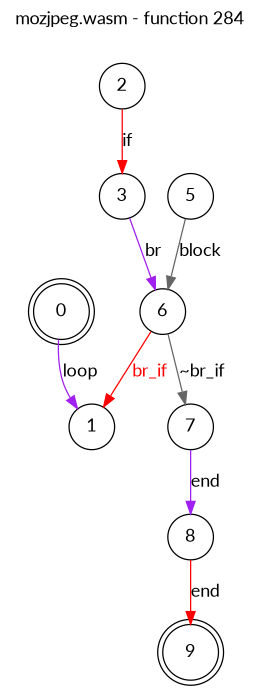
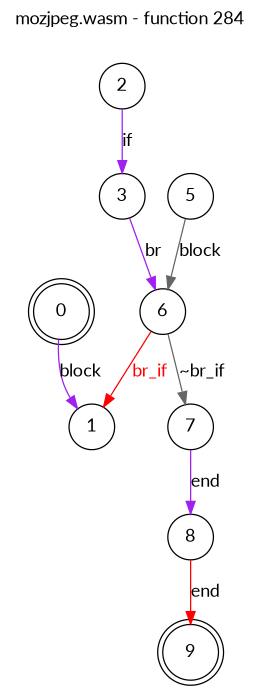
(122, 135) -> (122, 135)
(80, 372) -> (80, 372)
